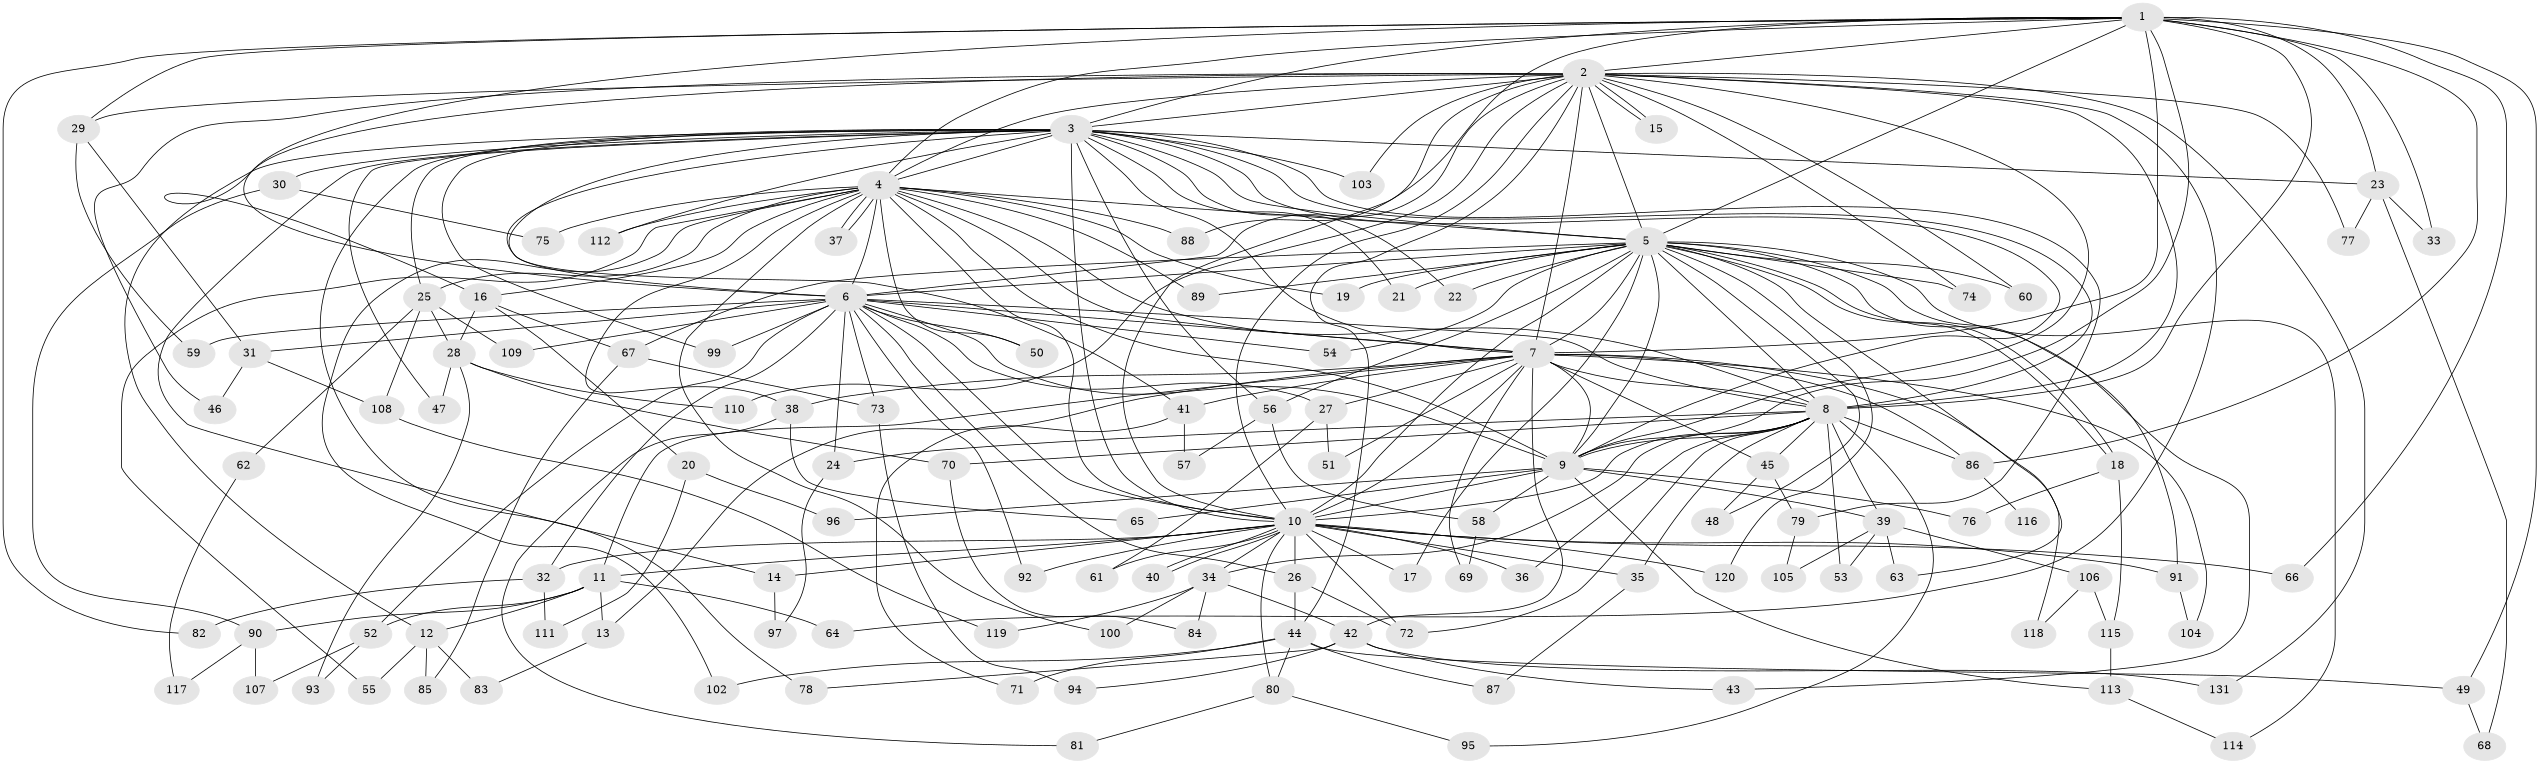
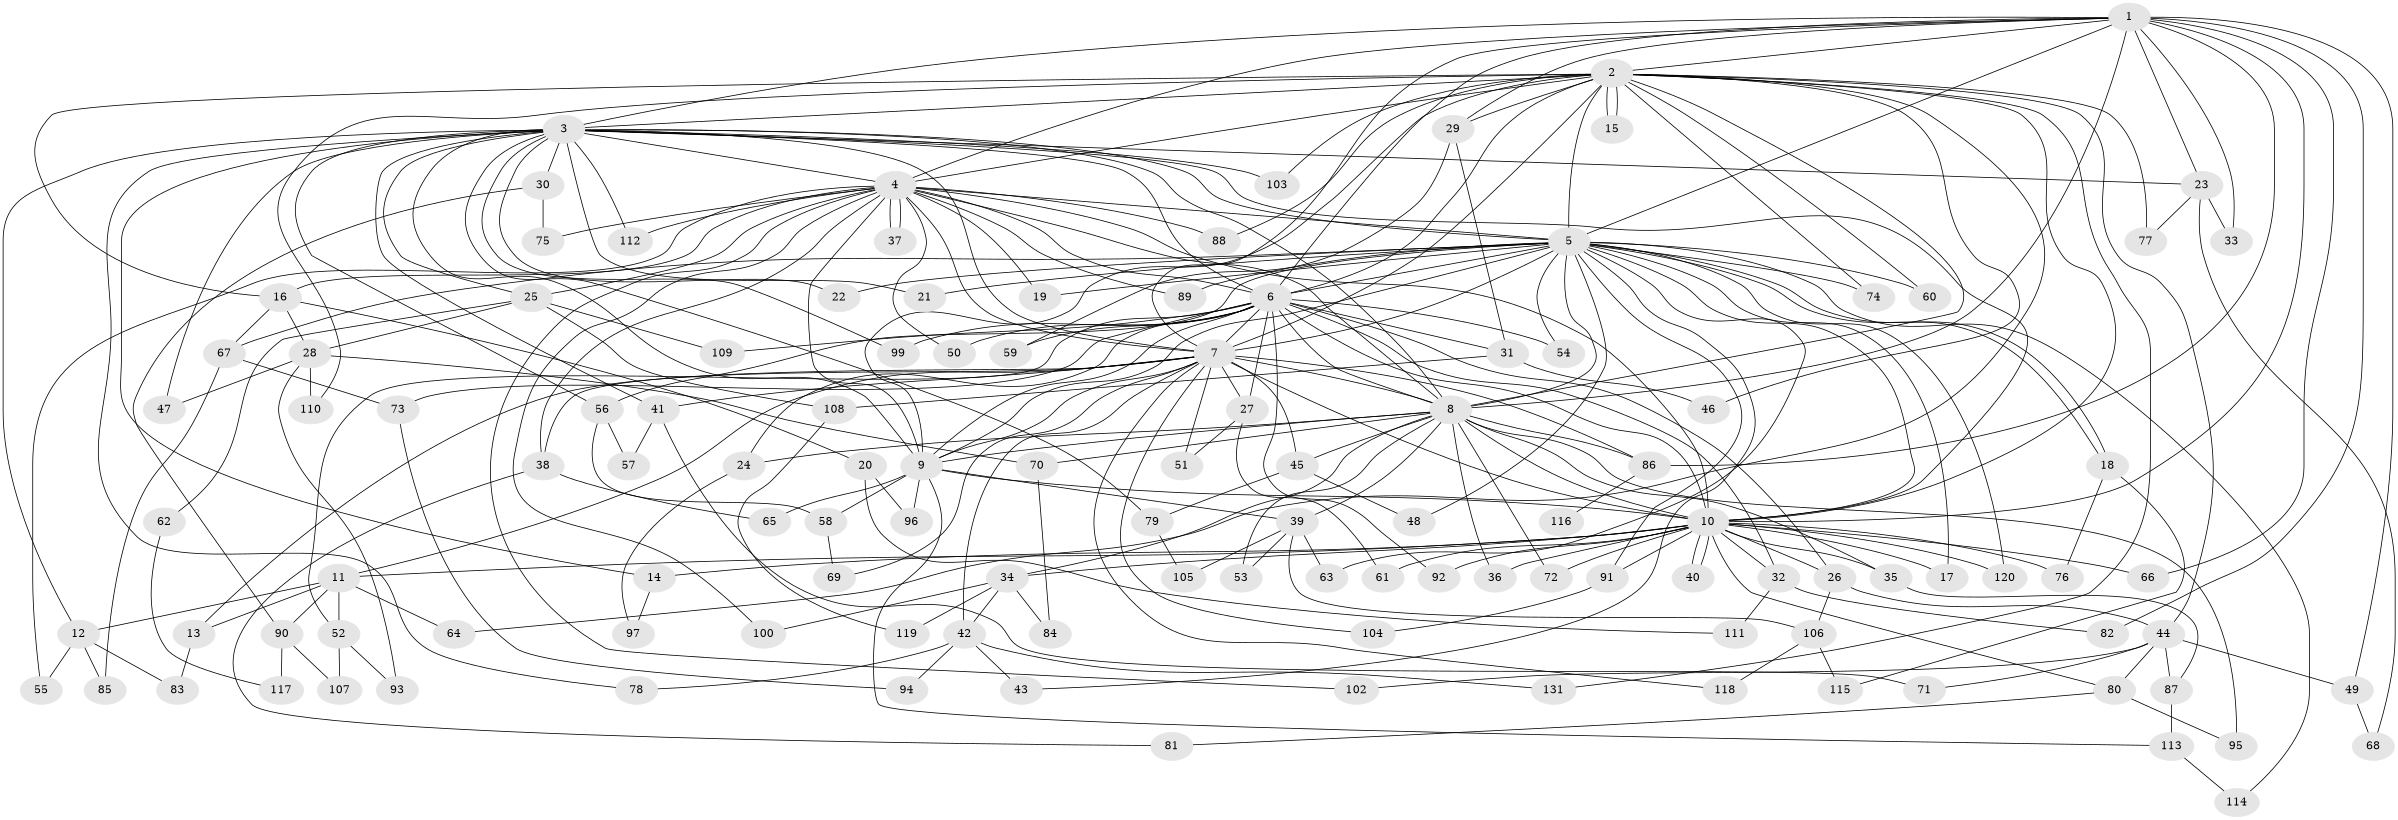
(2001, 363) -> none
(1768, 487) -> (1889, 536)
(1351, 606) -> (1824, 606)
(2111, 662) -> (2172, 723)
